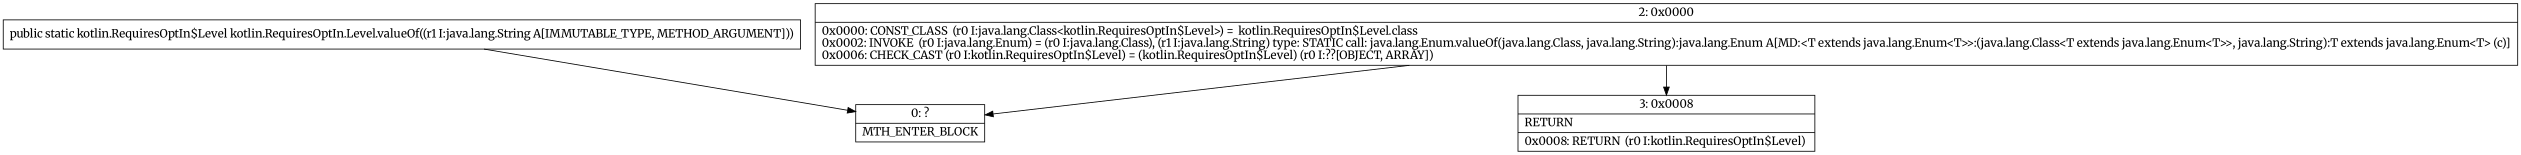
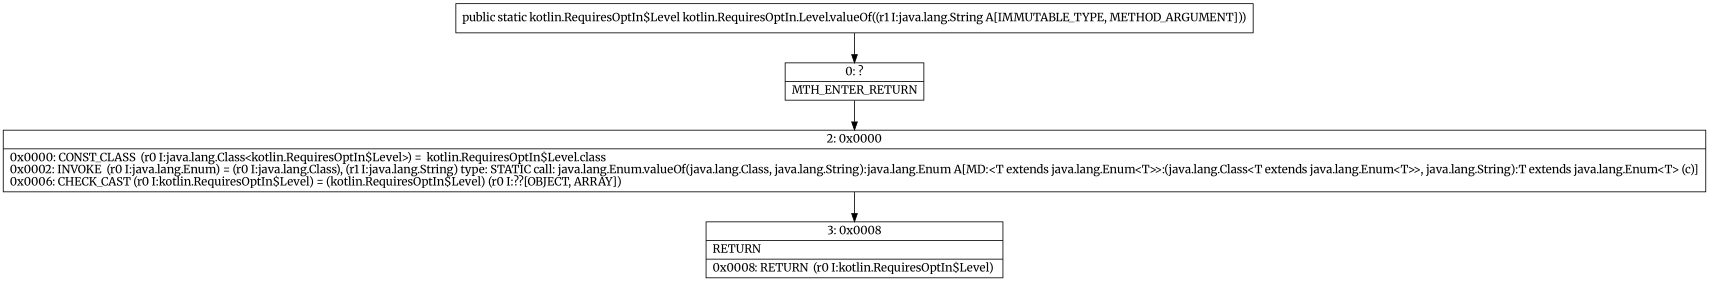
(1201, 90) -> (855, 111)
(920, 132) -> (855, 90)
